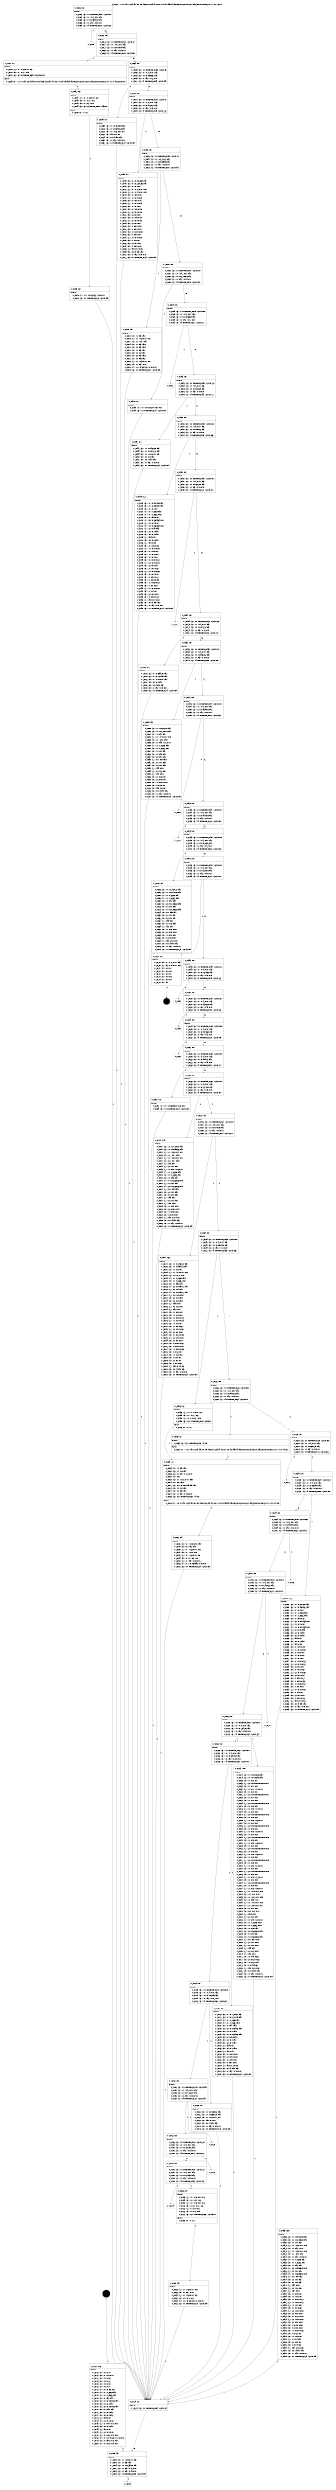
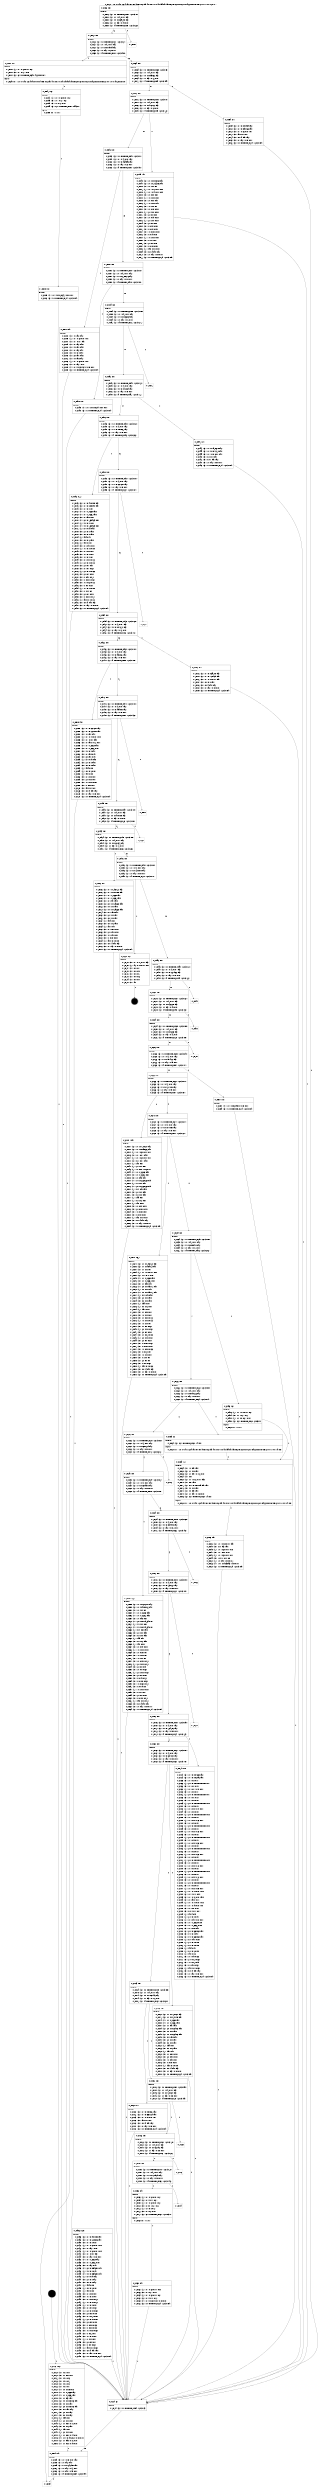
(137, 1505) -> (70, 1550)
